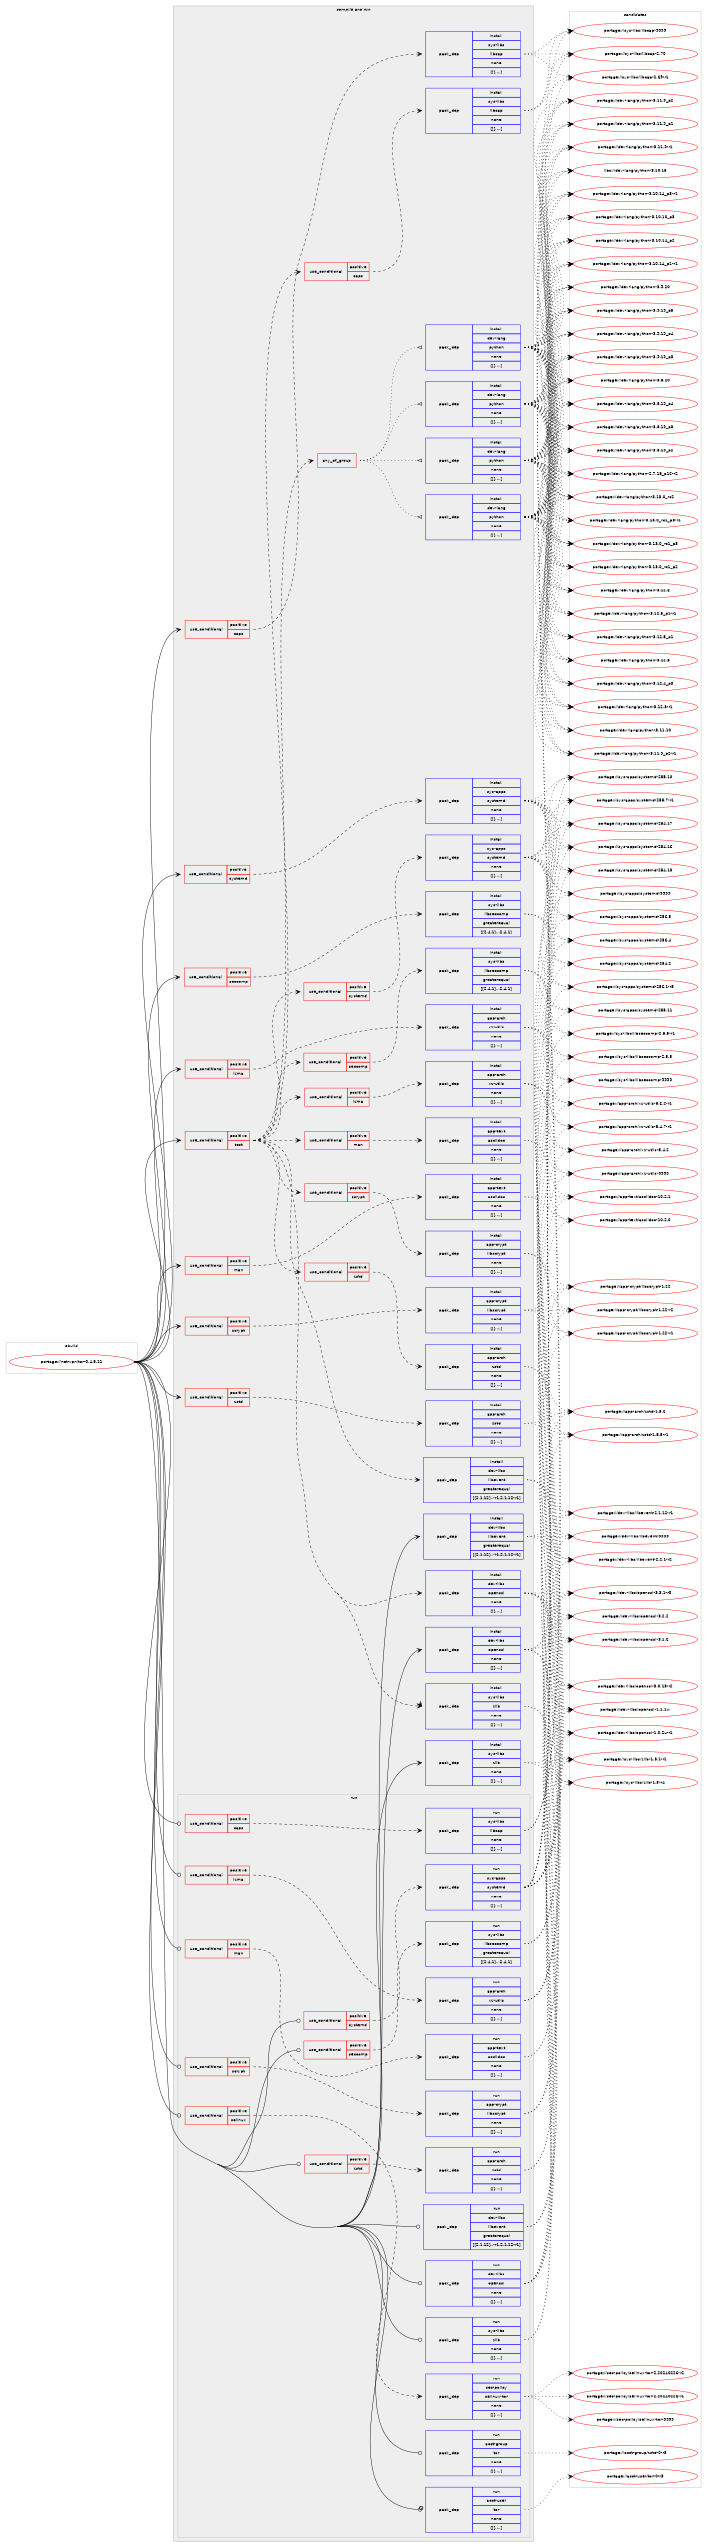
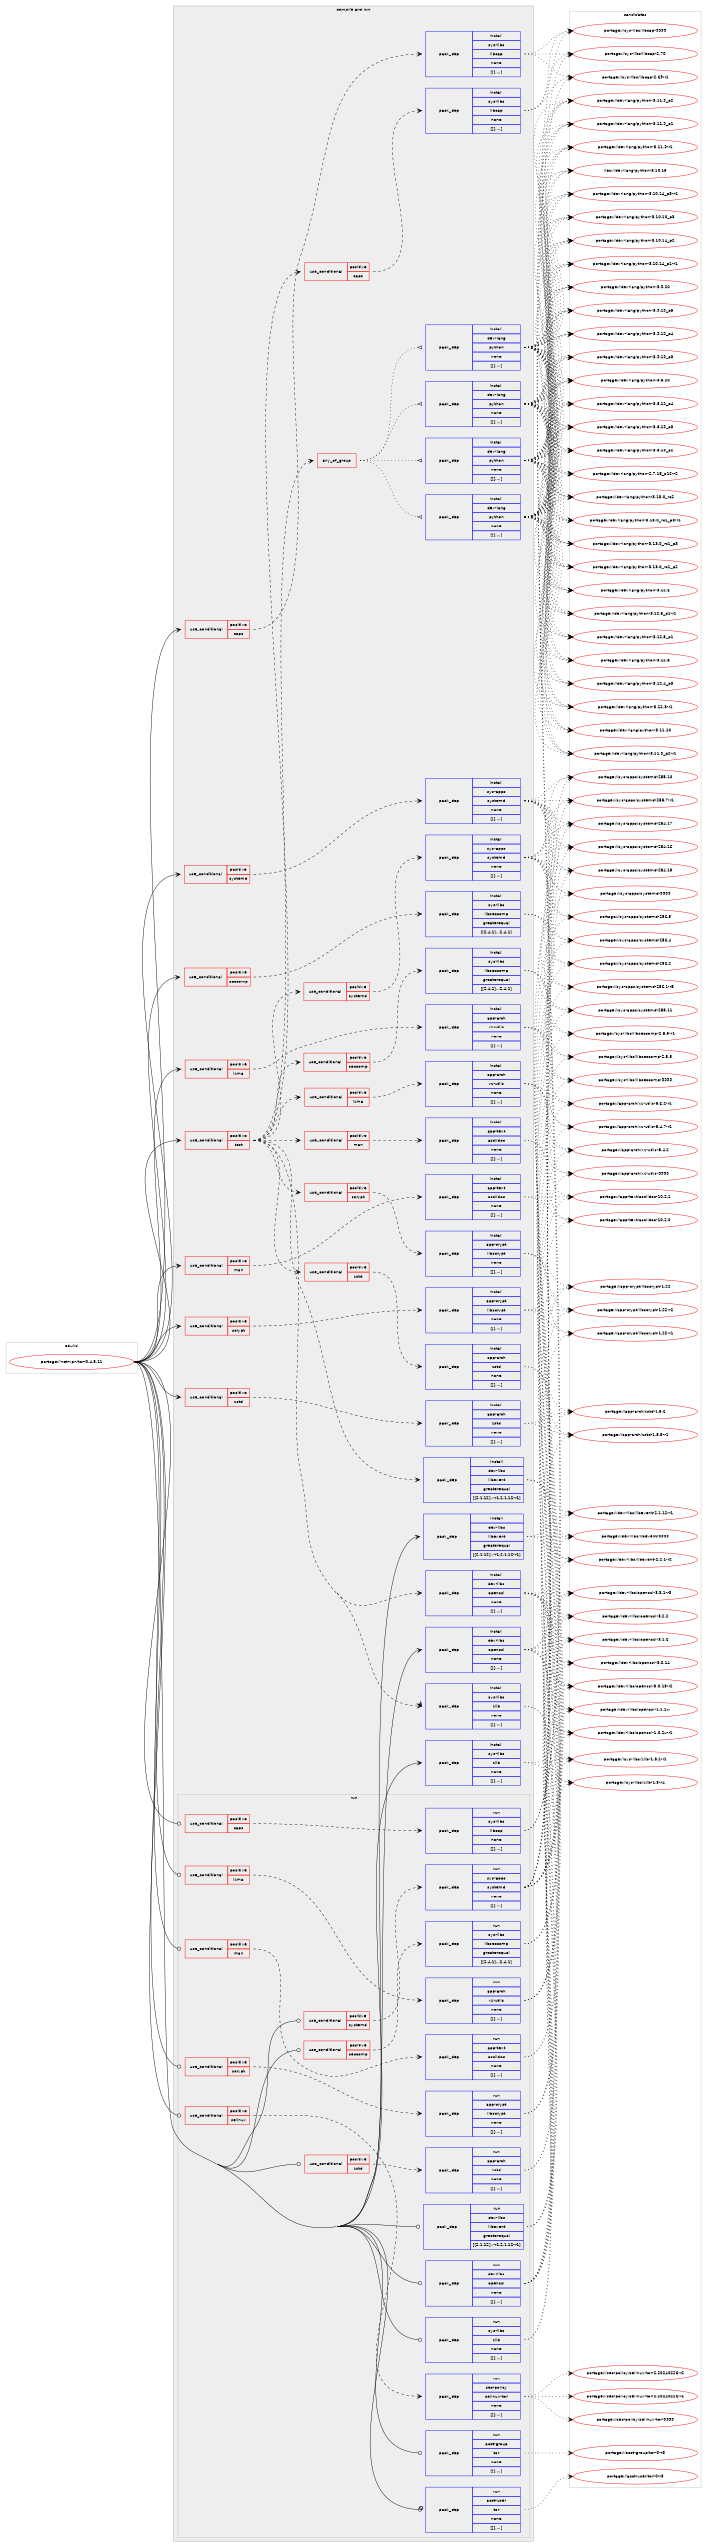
(635, 964) -> (635, 964)
none -> (635, 1663)
(635, 2453) -> (635, 2453)
